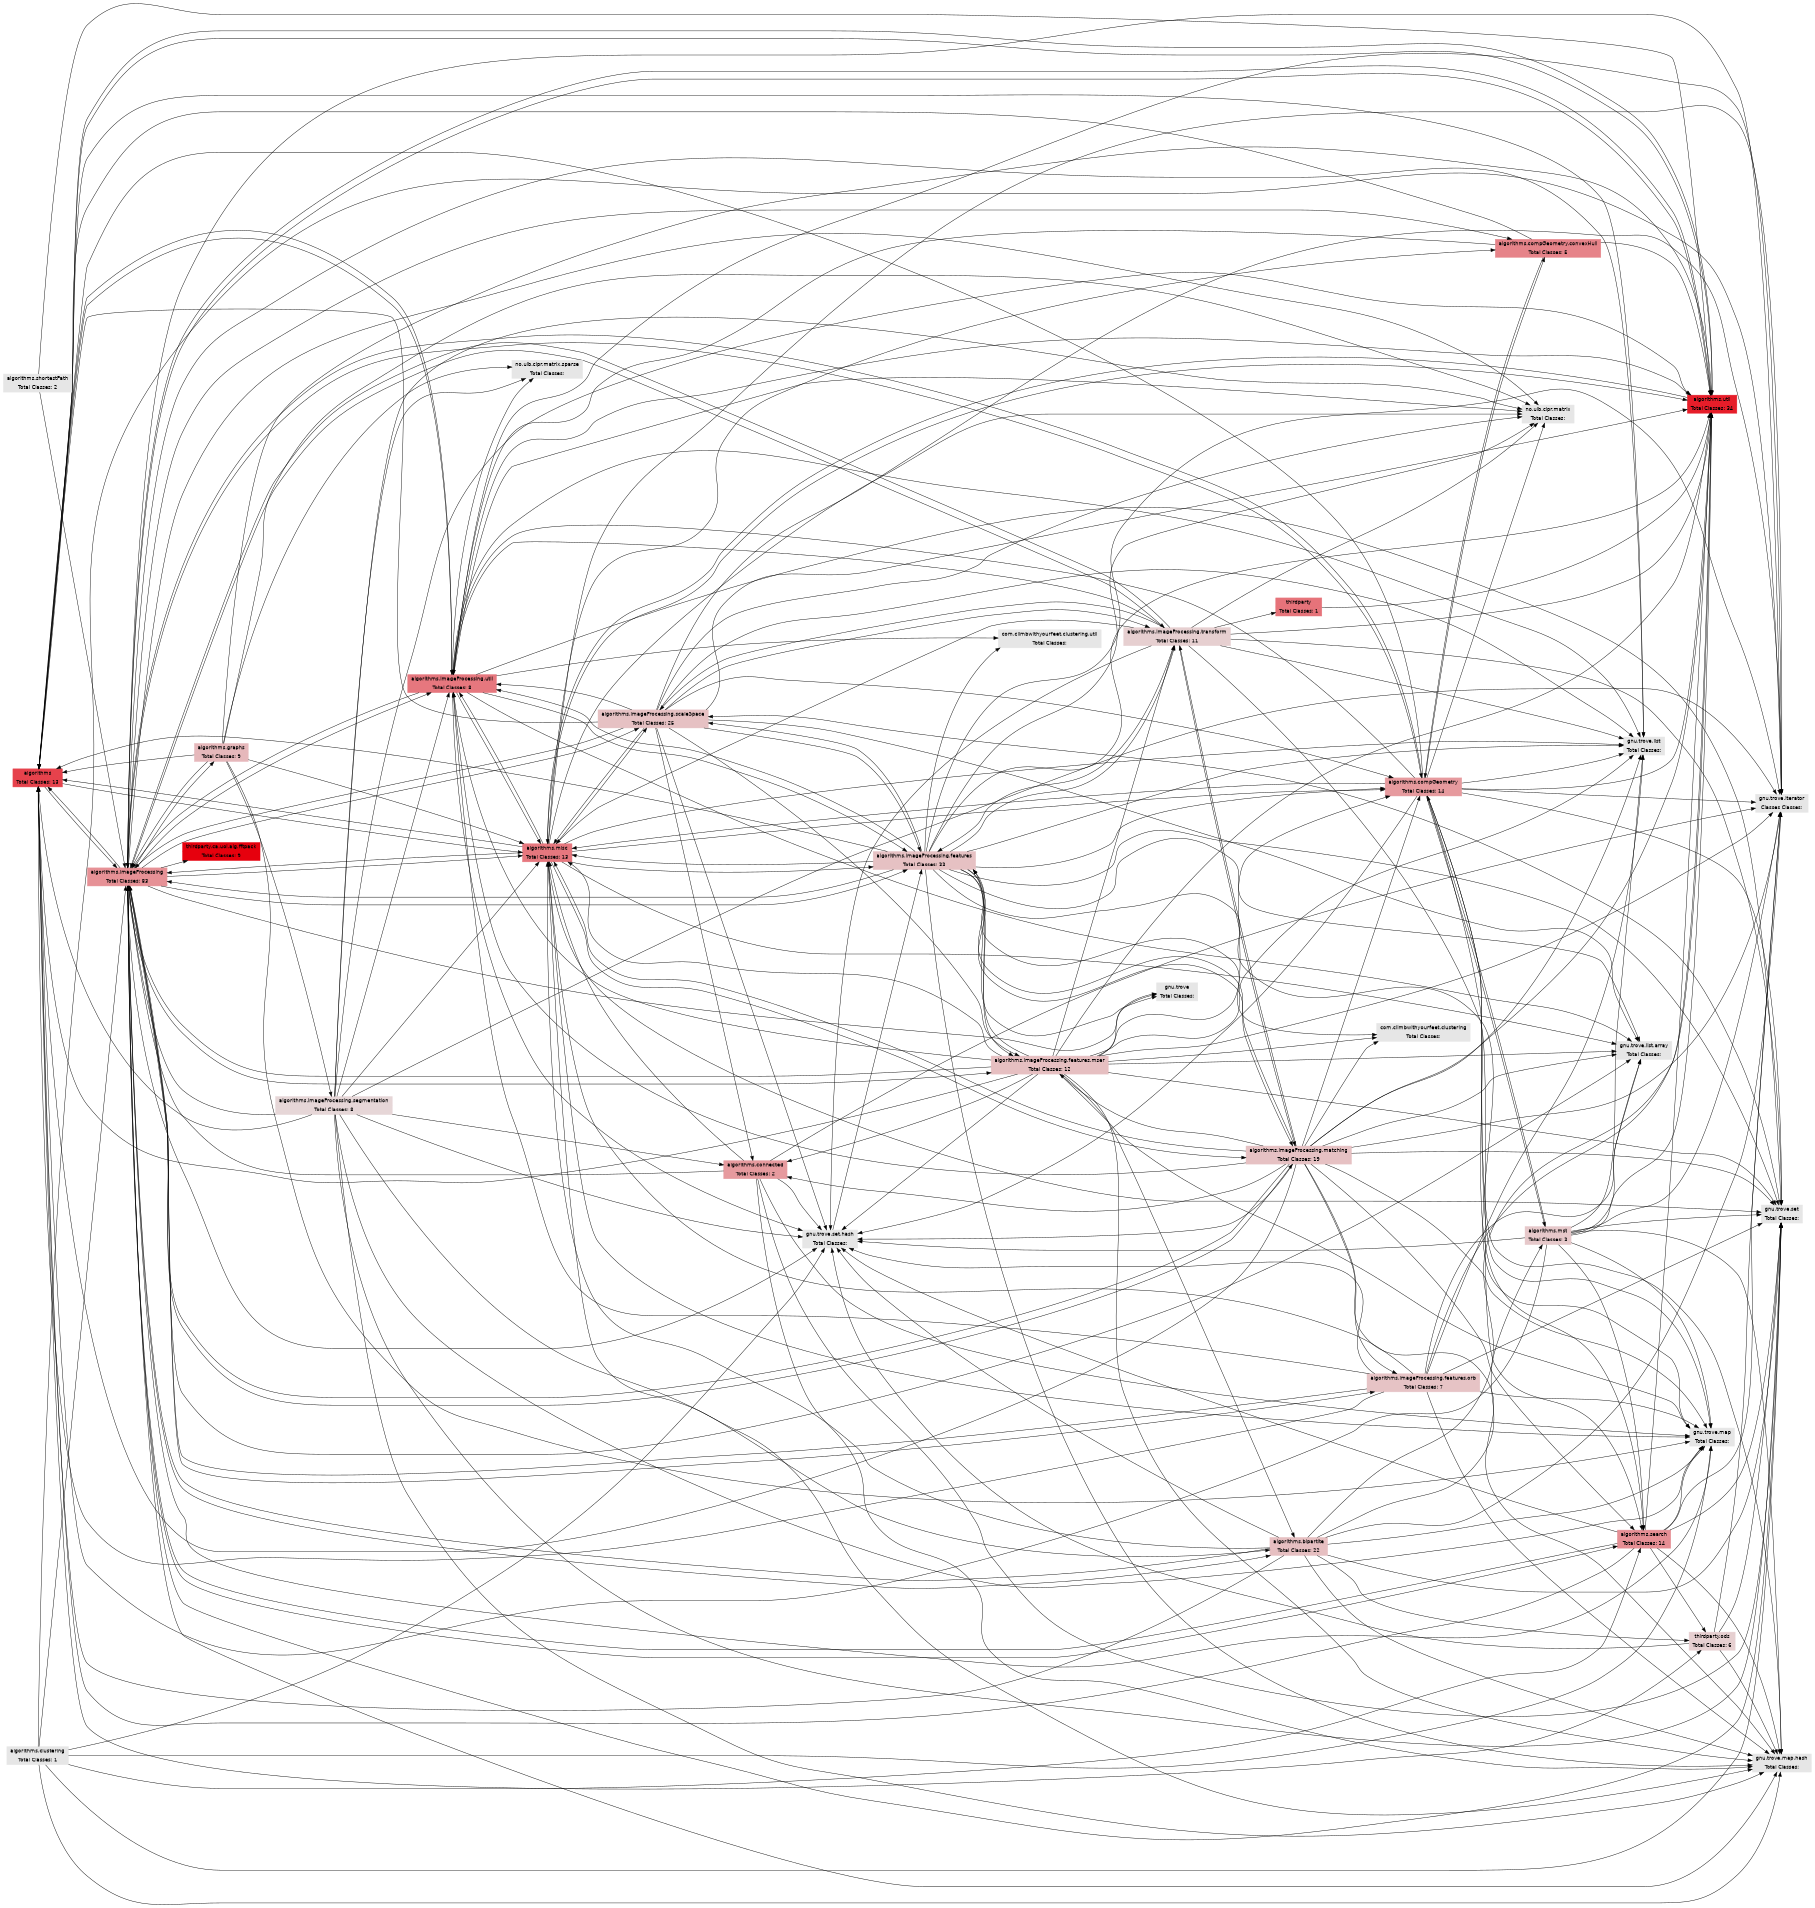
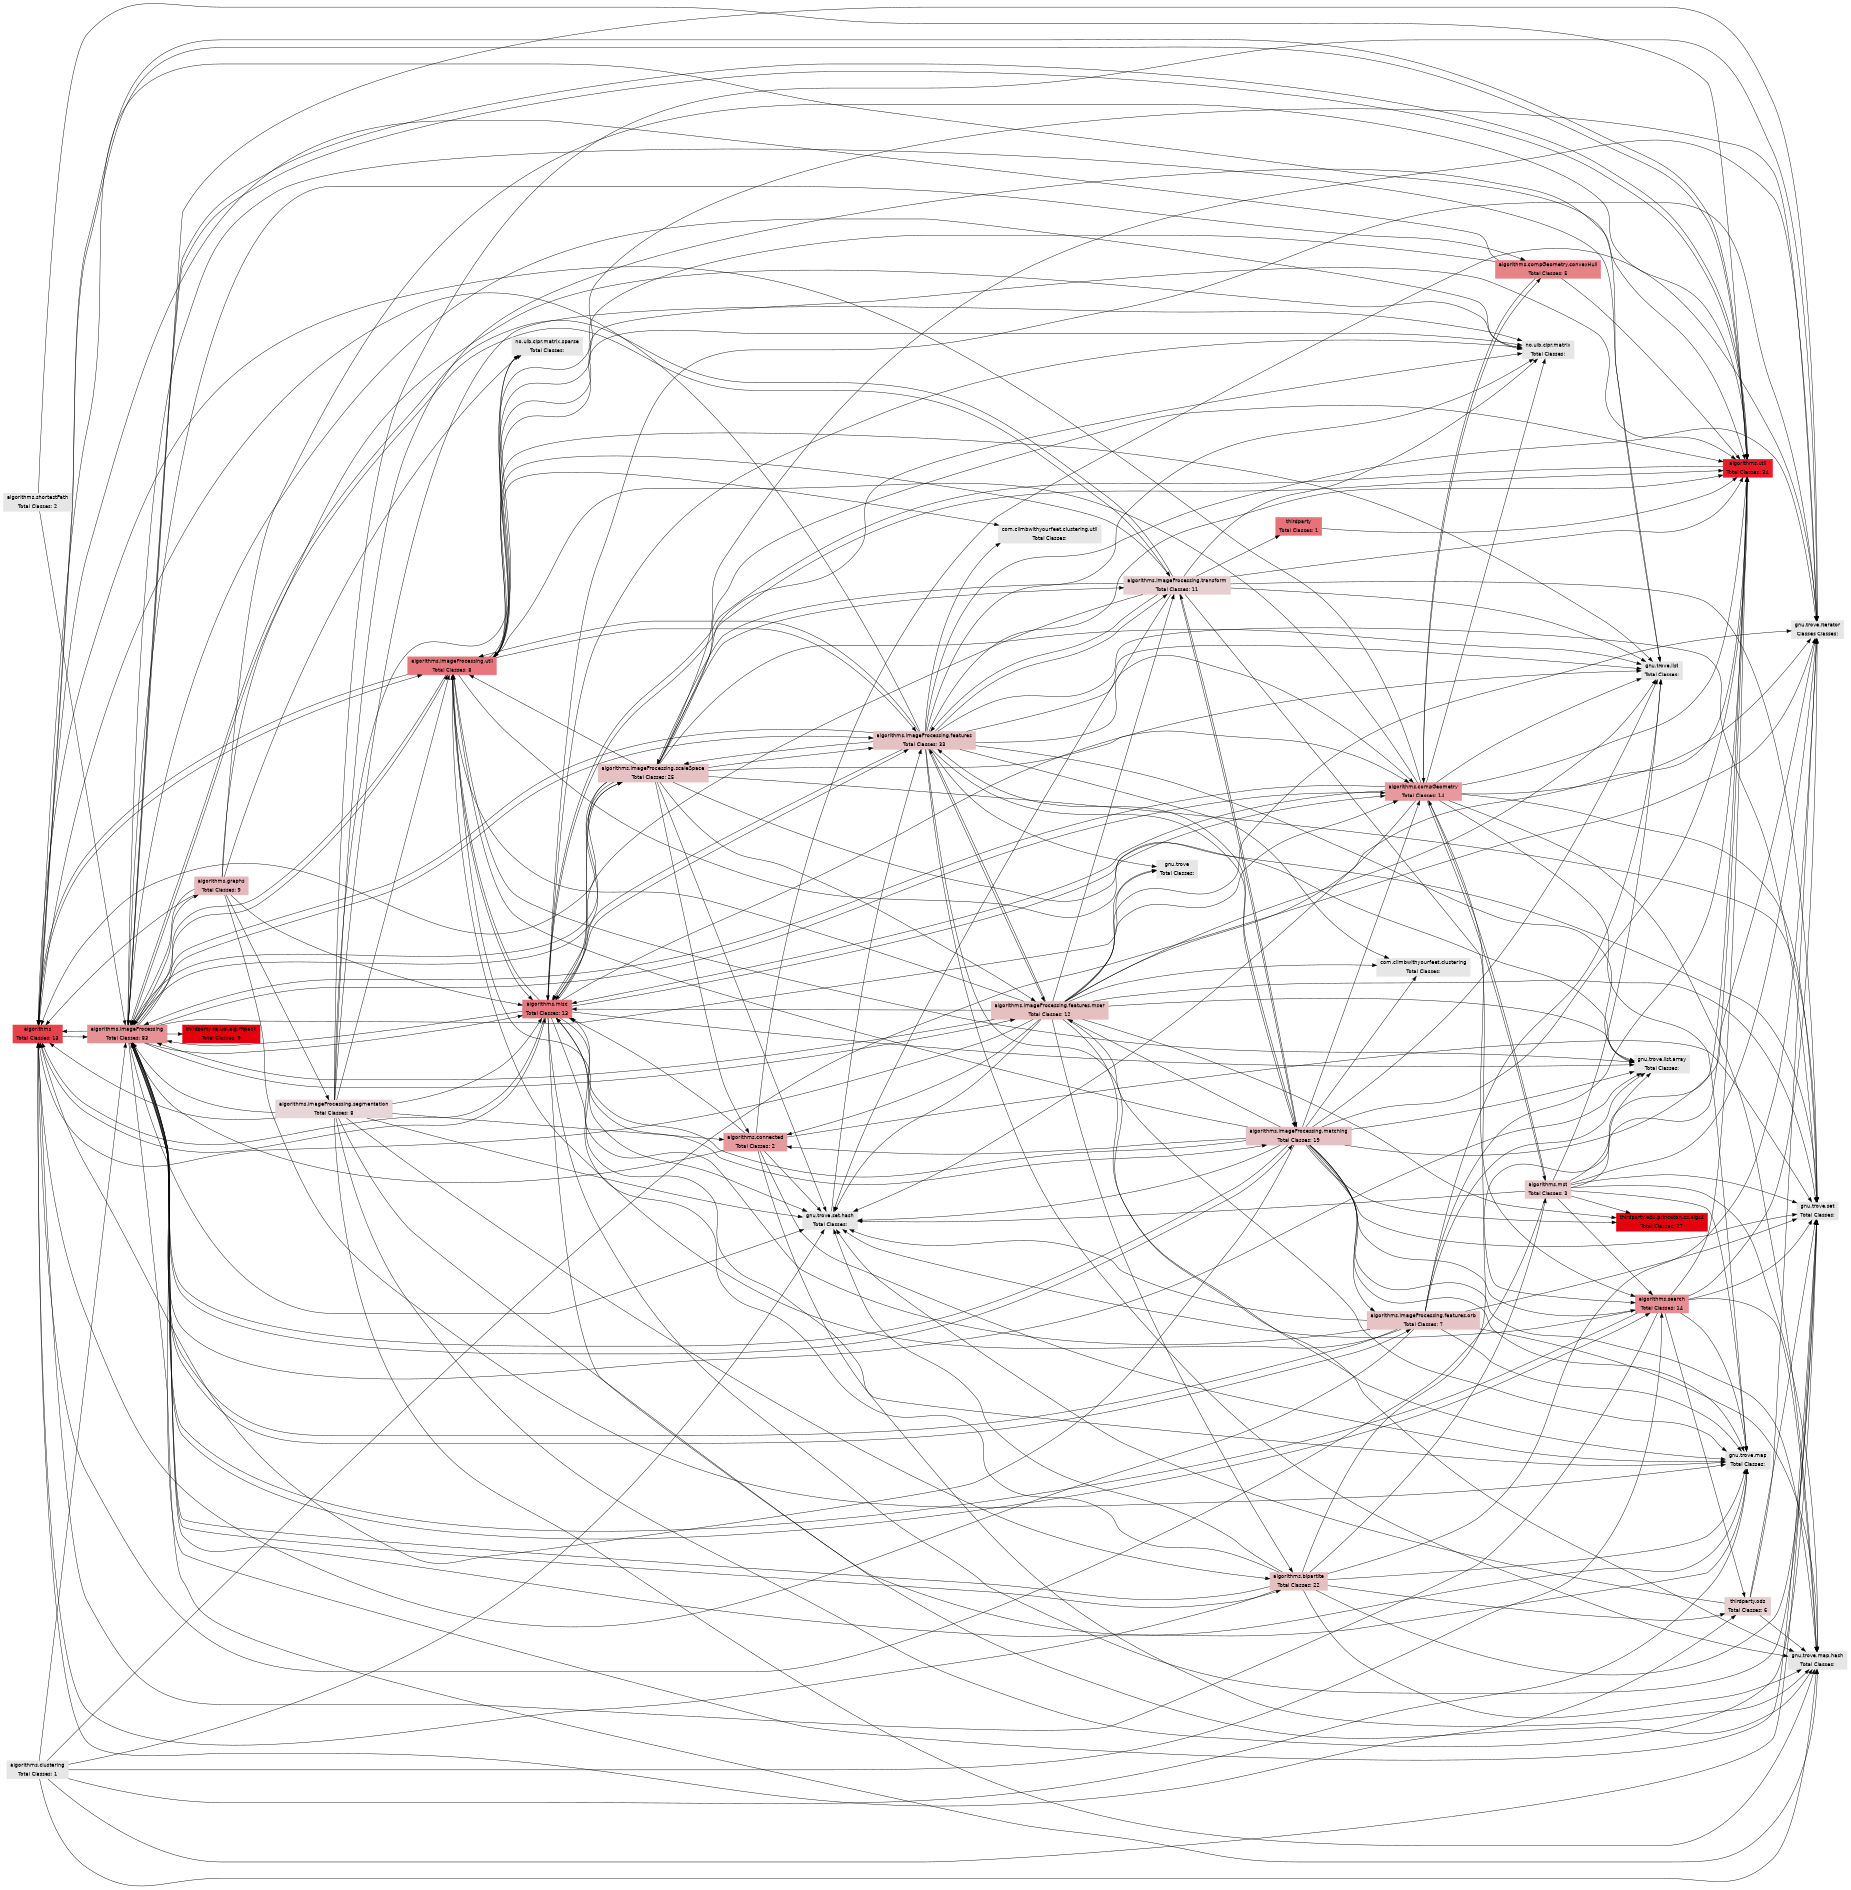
(888, 352) -> none
(1348, 796) -> (1353, 832)
none -> (1662, 1222)
